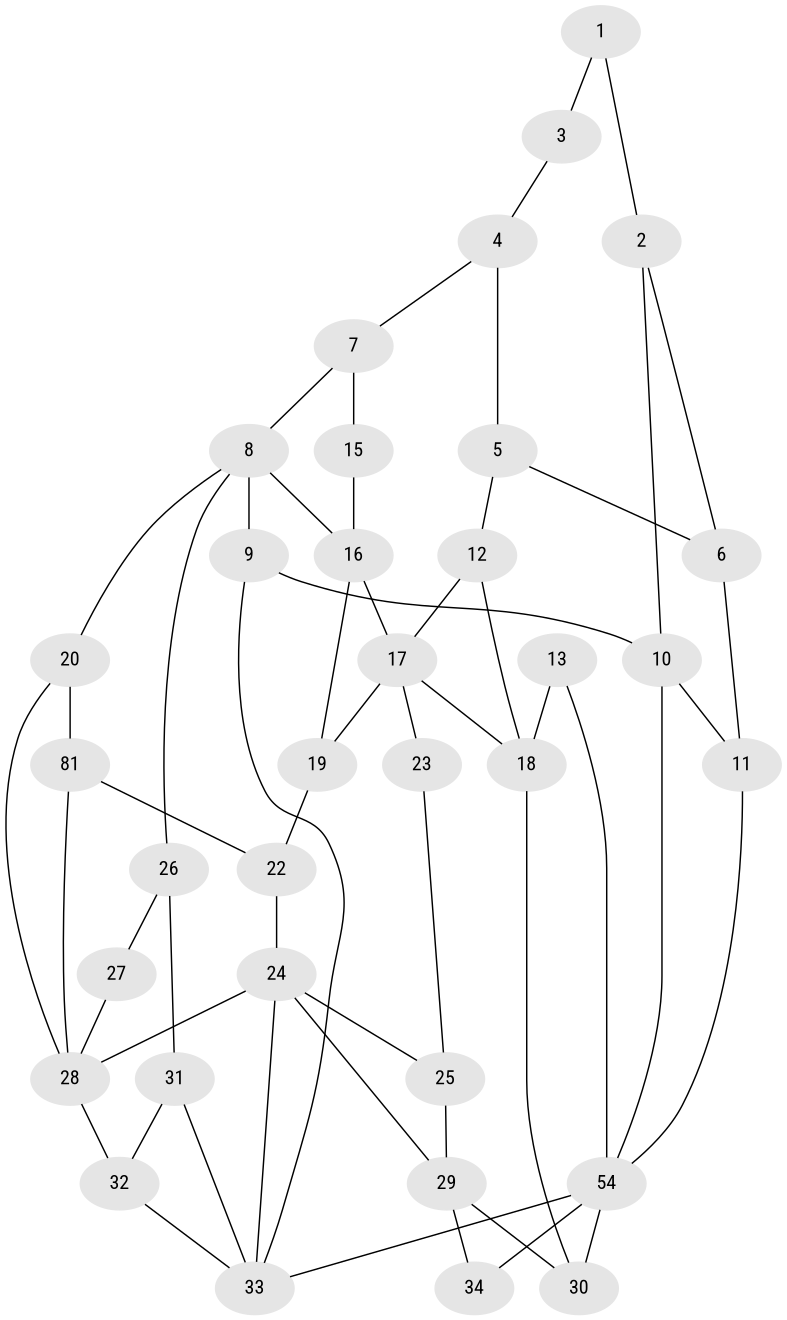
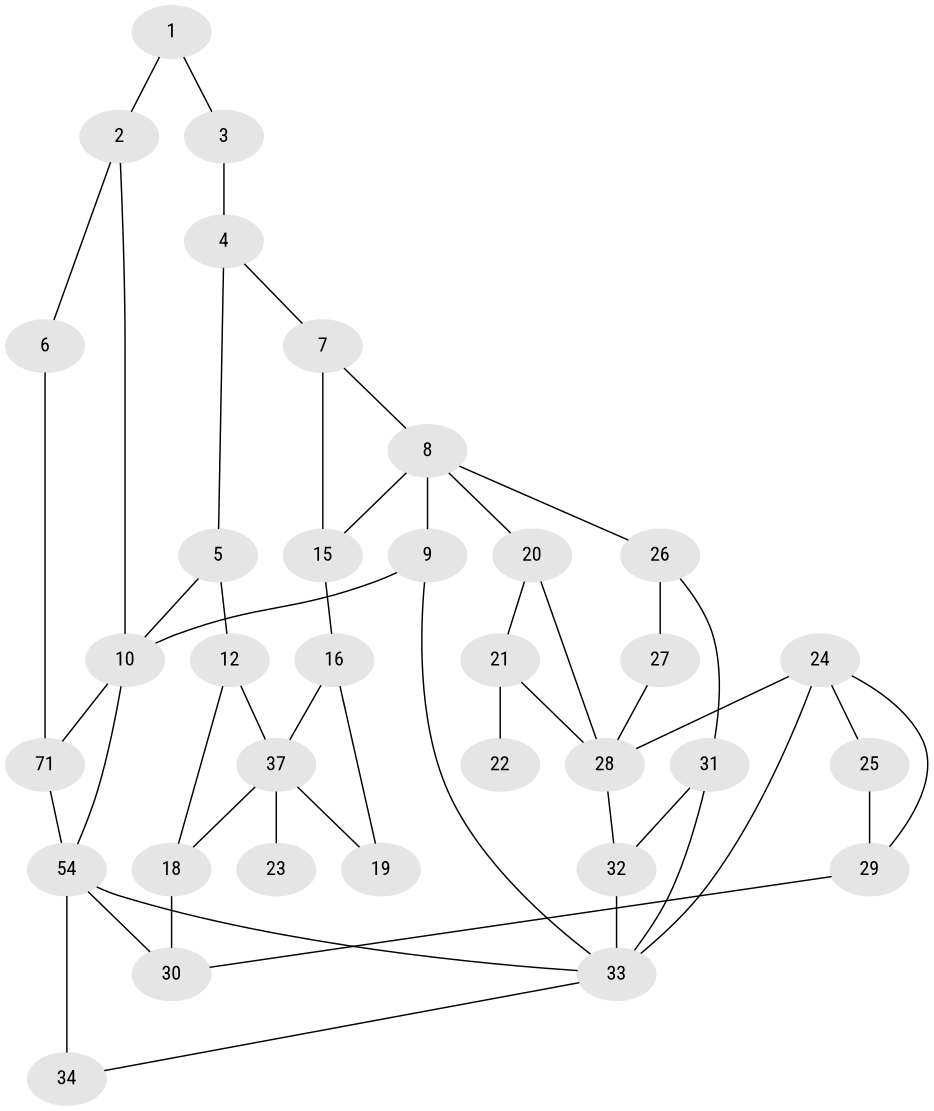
(301, 503) -> (375, 503)
(610, 503) -> (172, 608)
(397, 660) -> (276, 765)
(557, 660) -> none
(70, 765) -> (500, 660)
(742, 765) -> (45, 765)
(294, 825) -> none
(277, 922) -> none
(434, 922) -> none
(461, 1237) -> (342, 1027)
